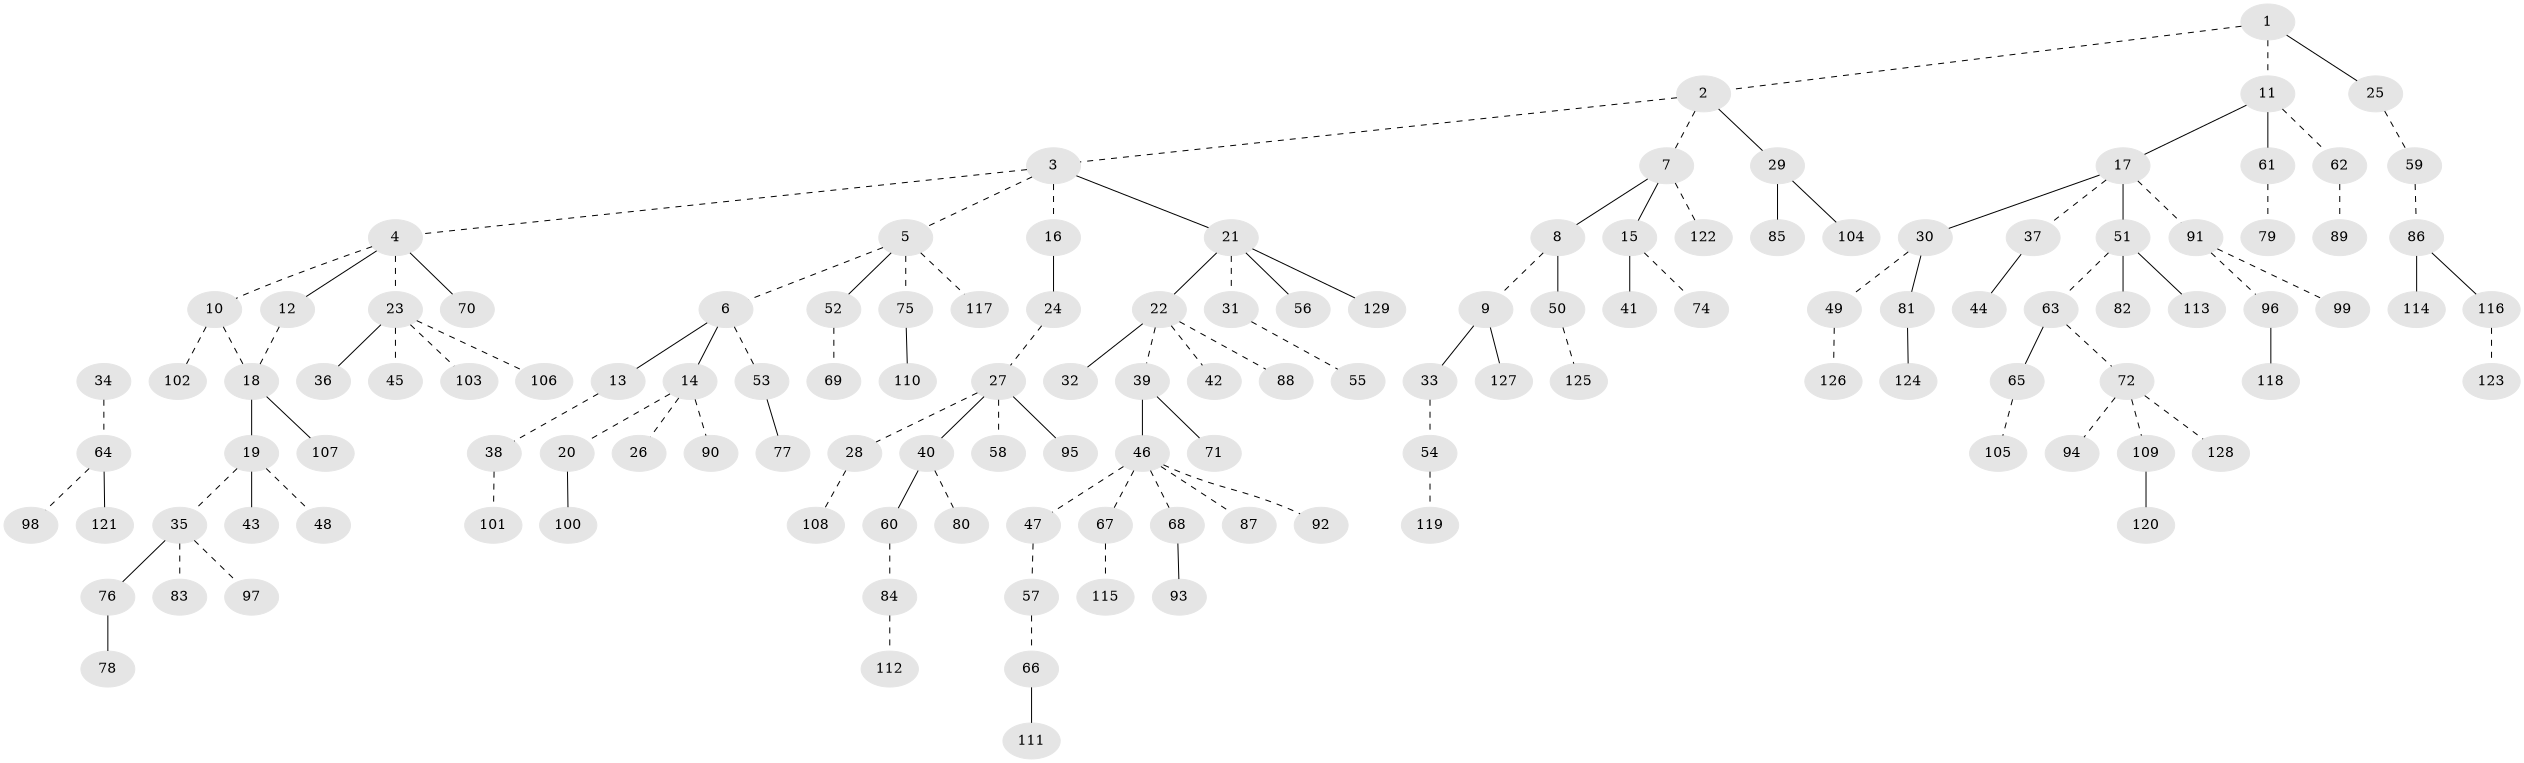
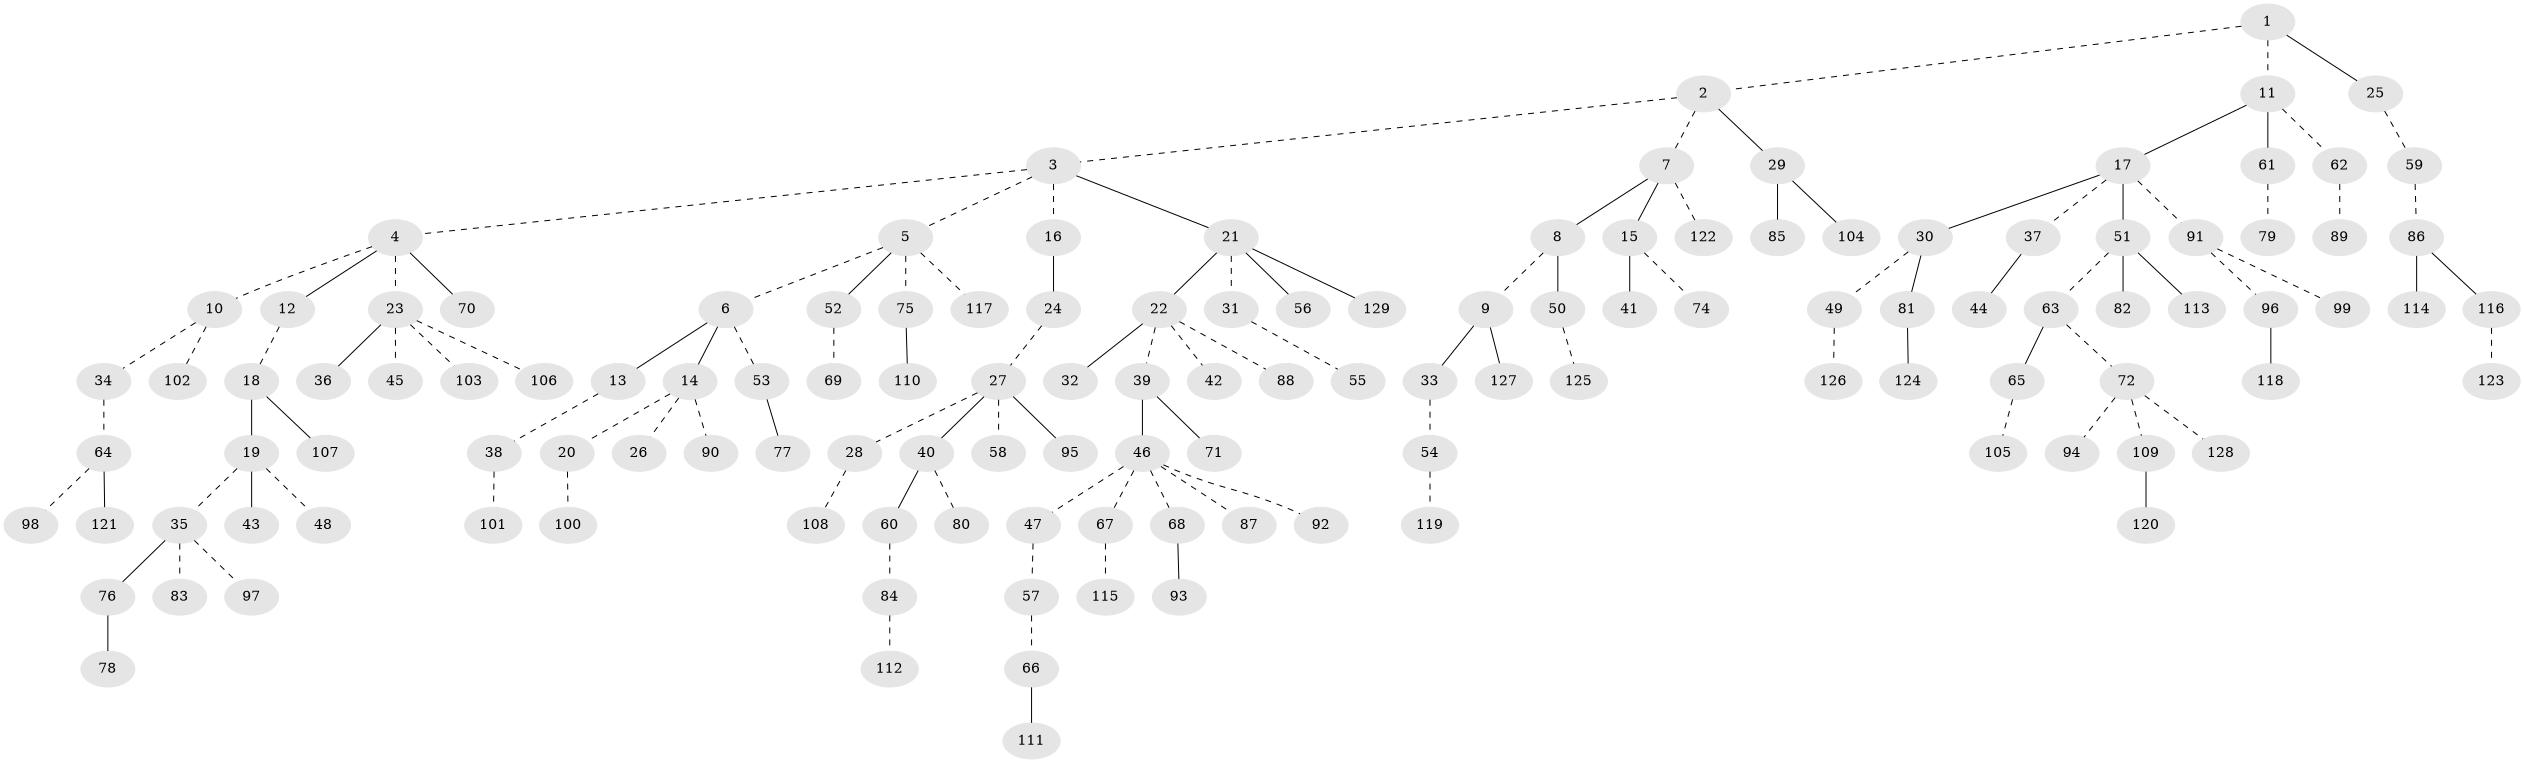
(233, 346) -> (159, 345)
(568, 489) -> (568, 489)
